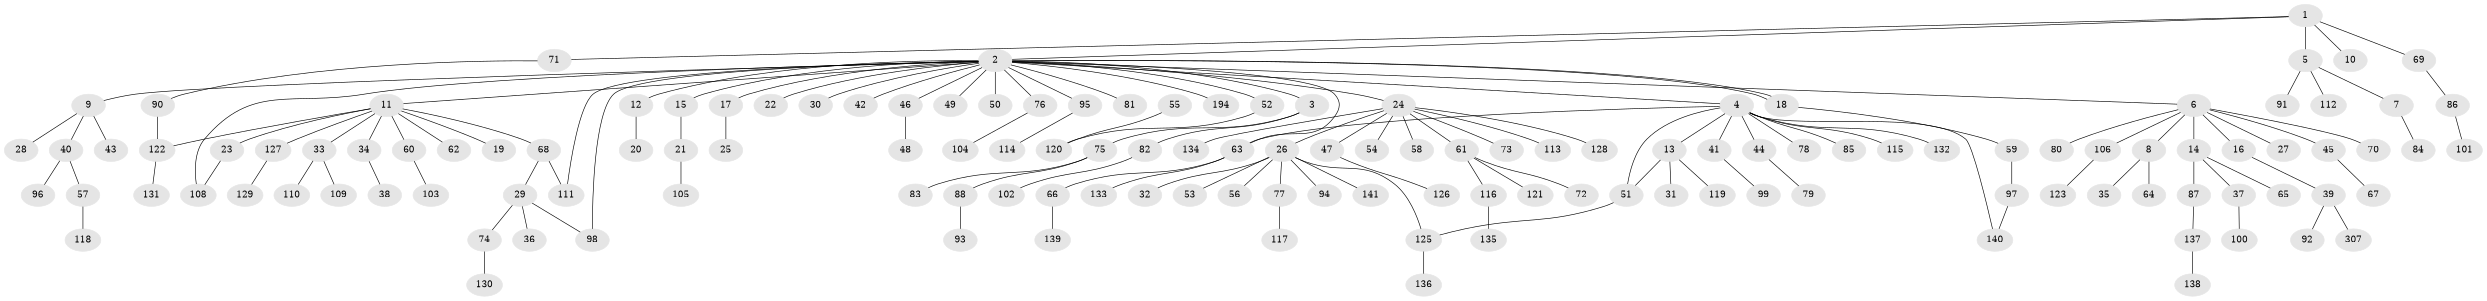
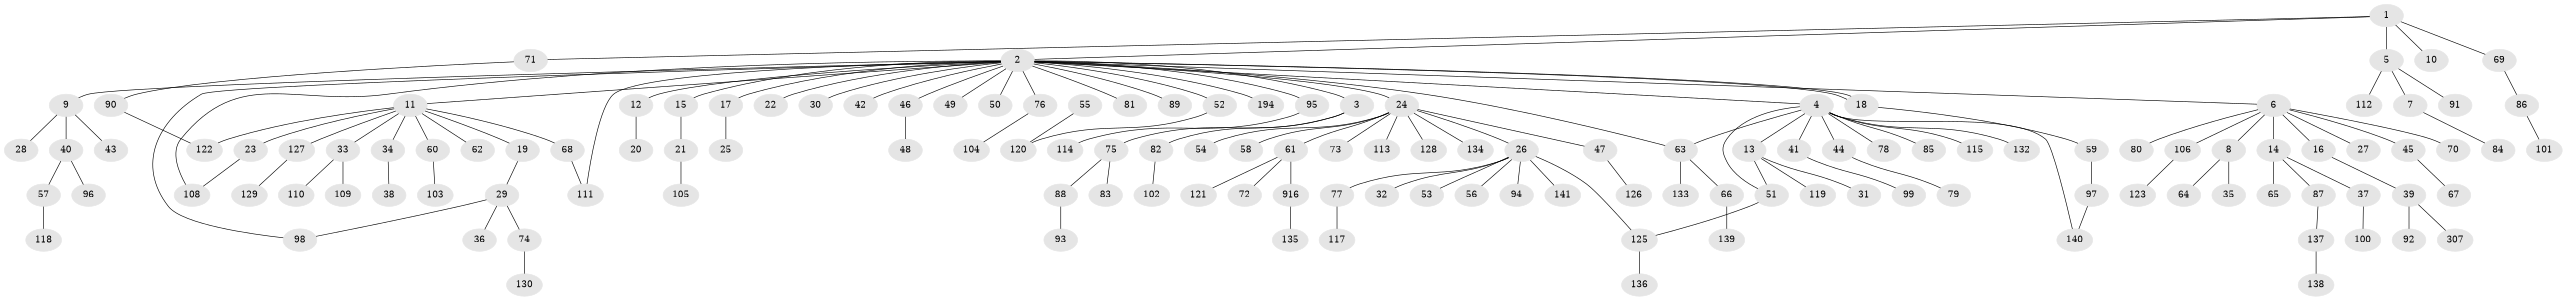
none -> (1175, 105)
(532, 173) -> (512, 173)
(152, 195) -> none
(1489, 195) -> (1291, 195)
